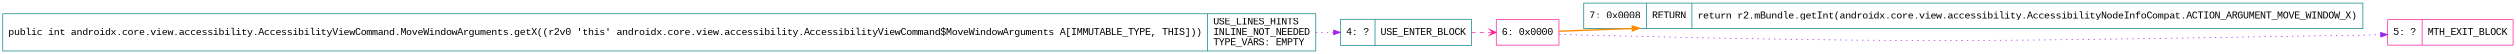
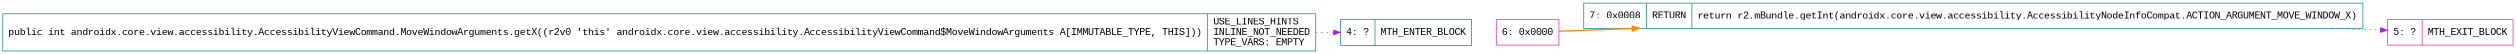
(1423, 32) -> (1423, 32)
(1480, 32) -> none
(1970, 40) -> (2356, 29)
